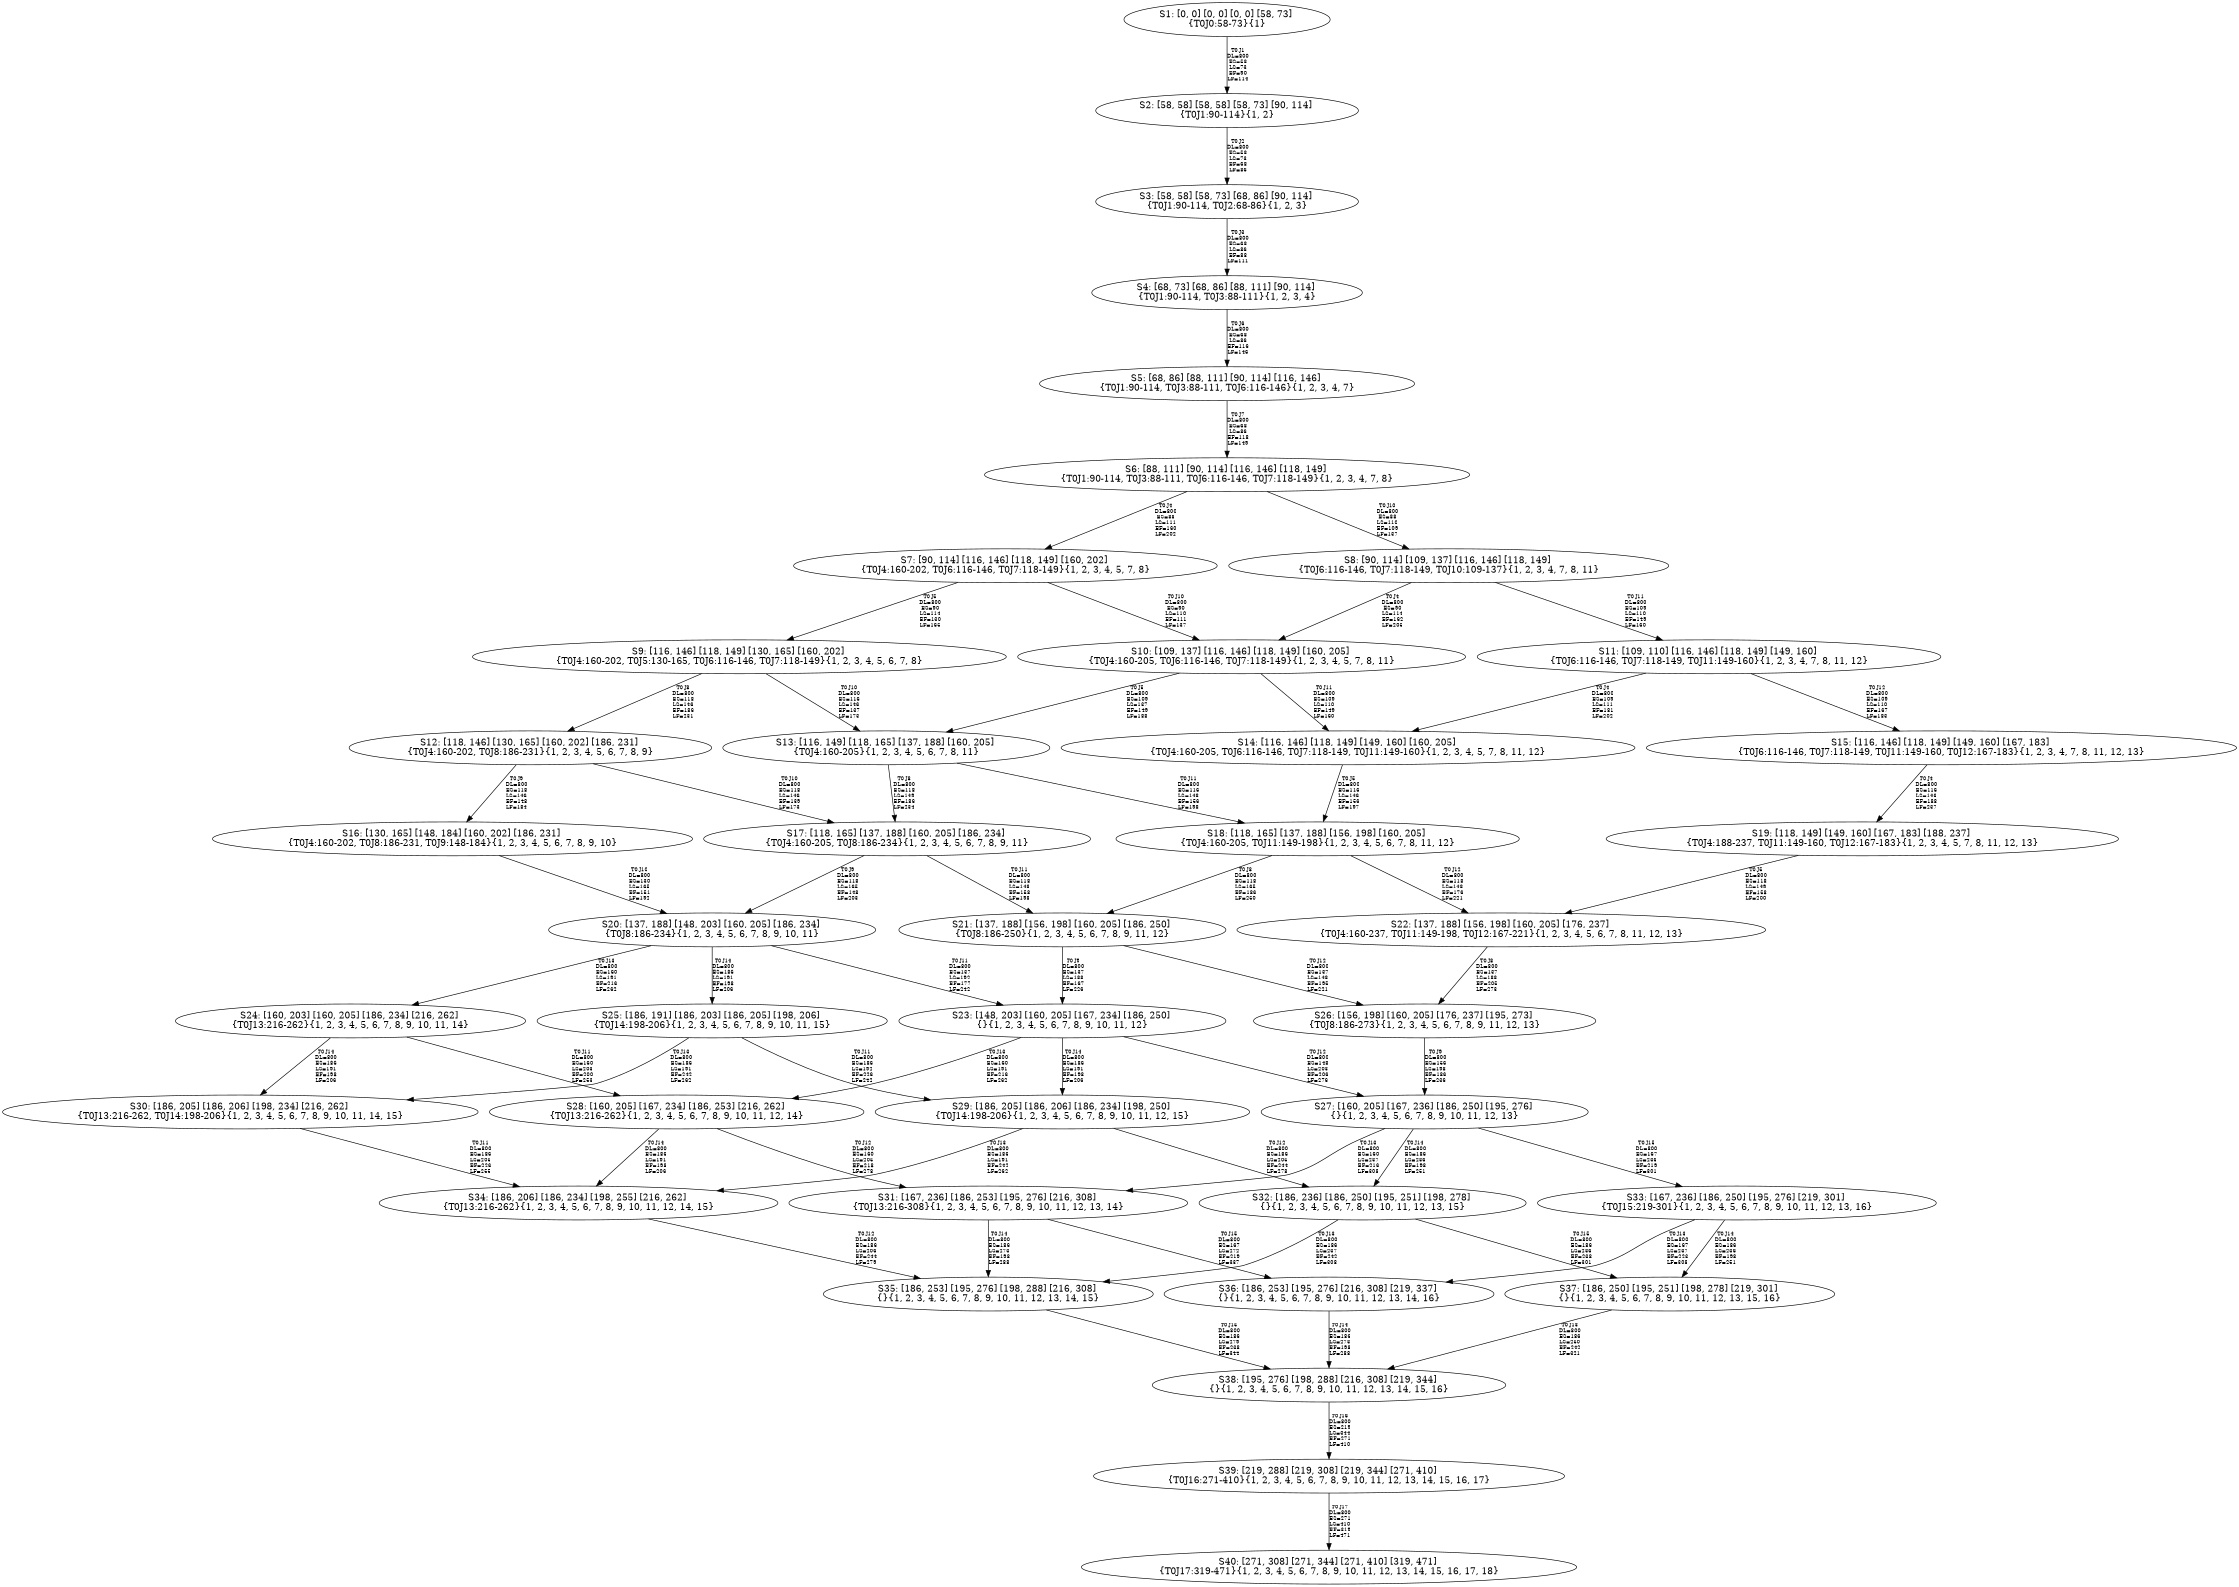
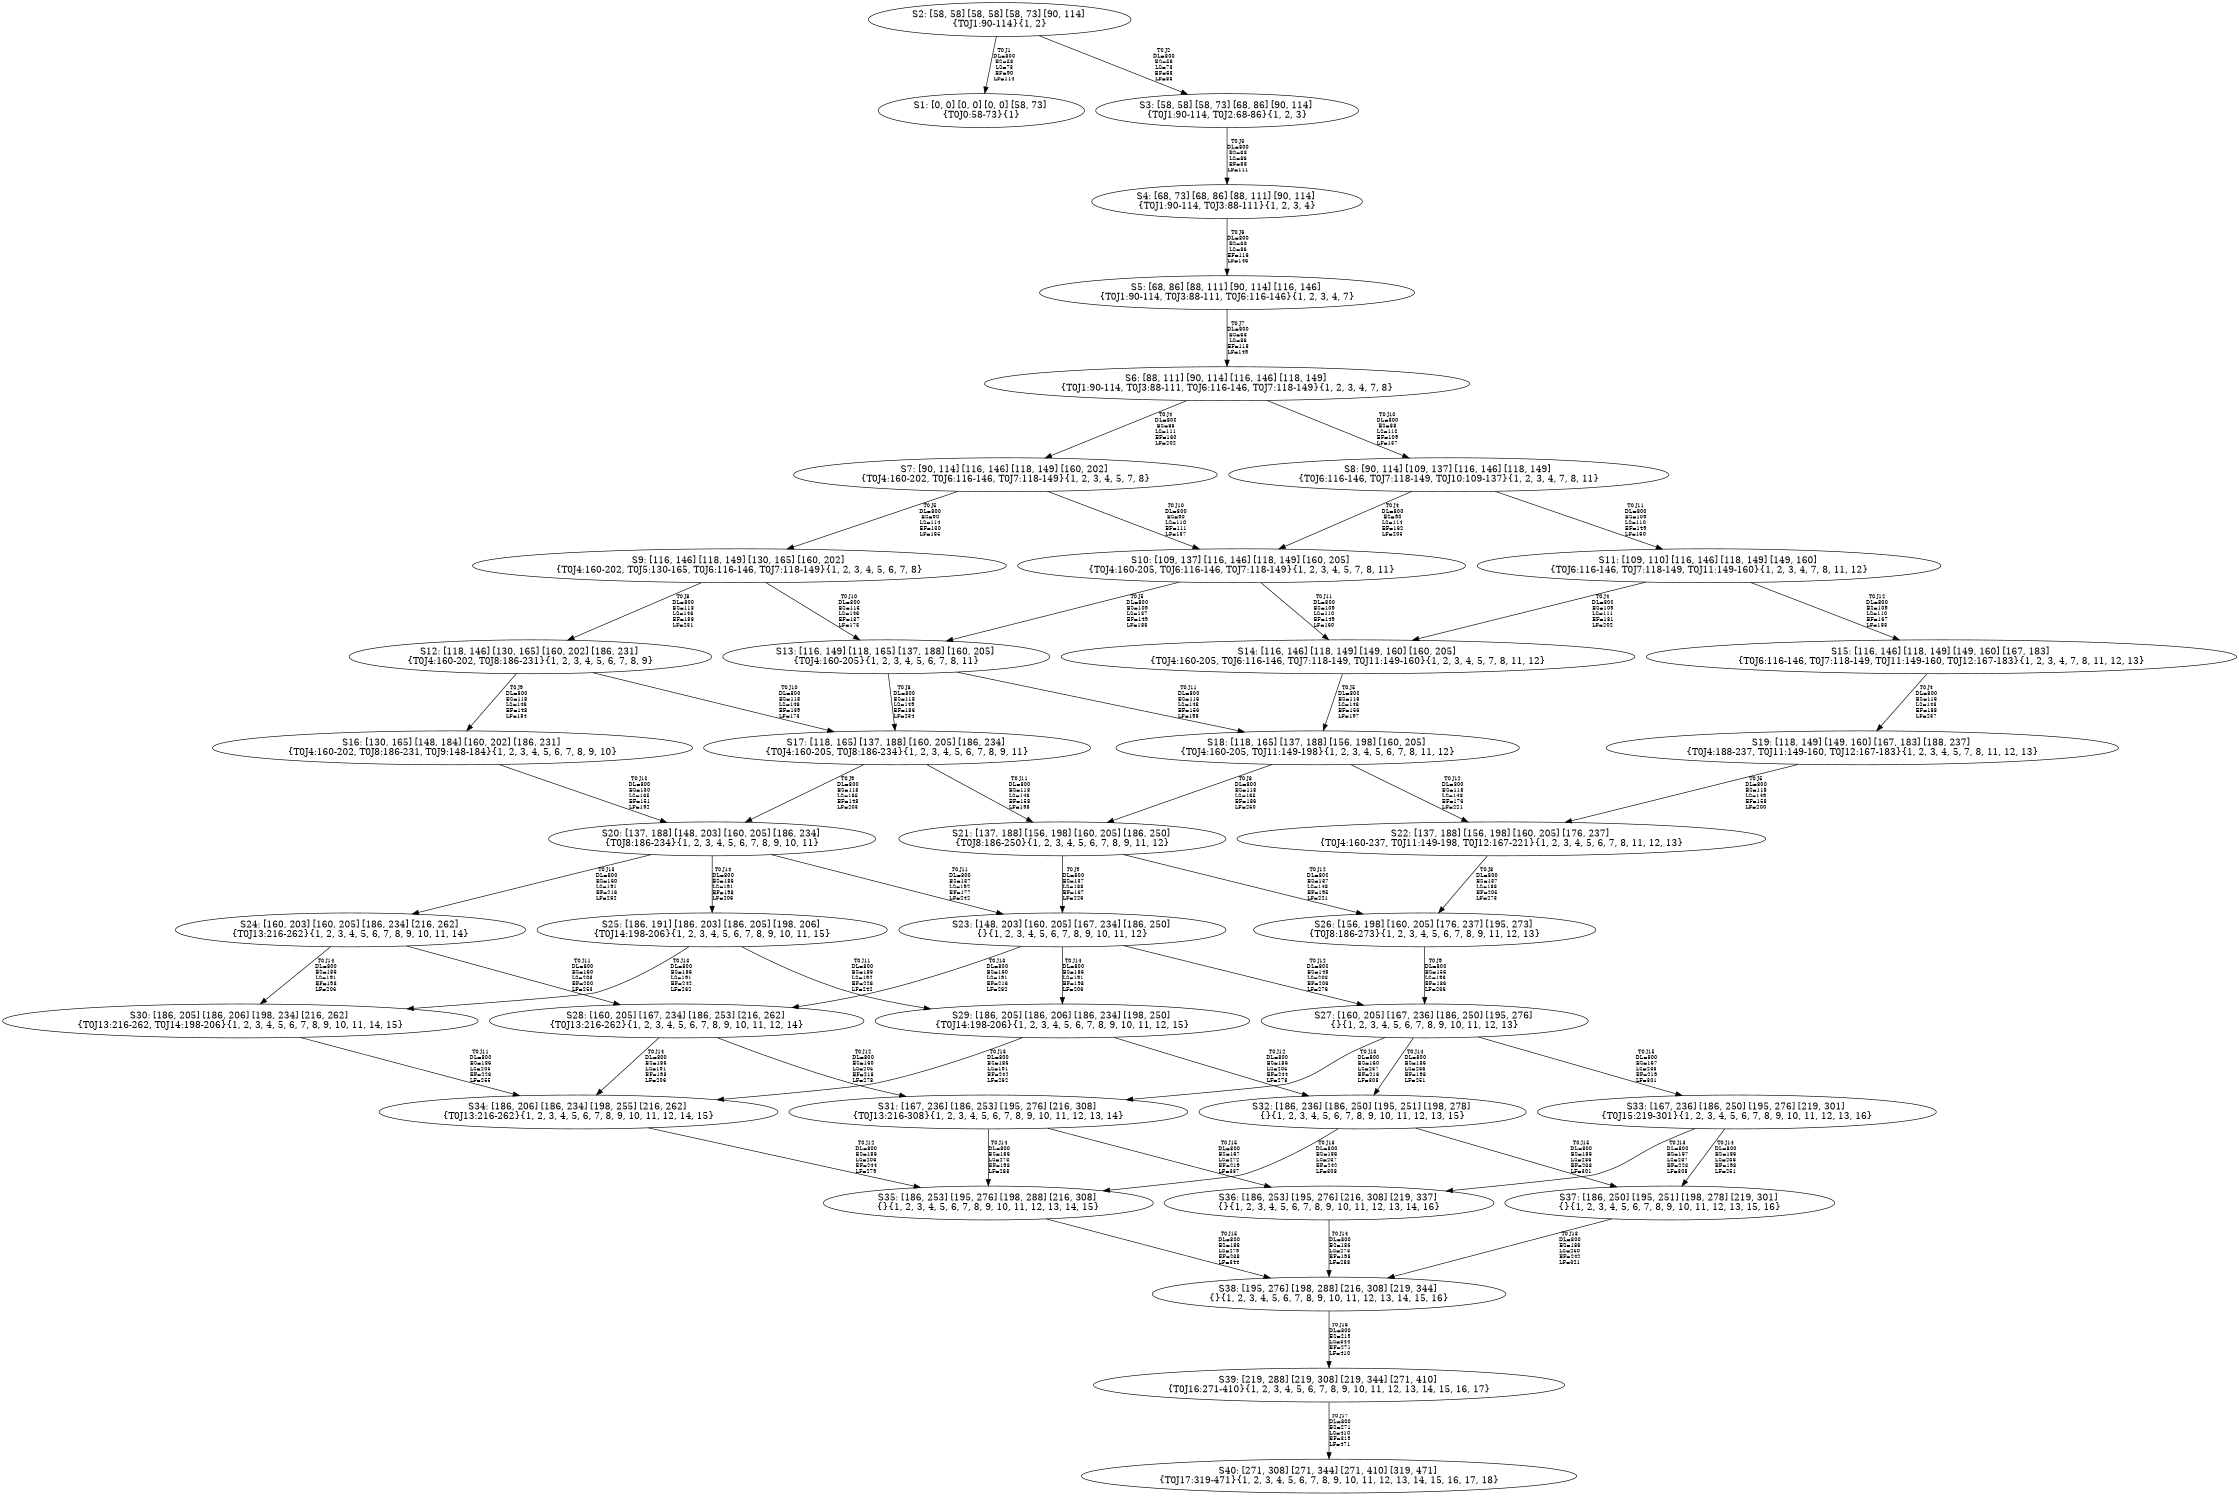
(1227, 62) -> (991, 62)
